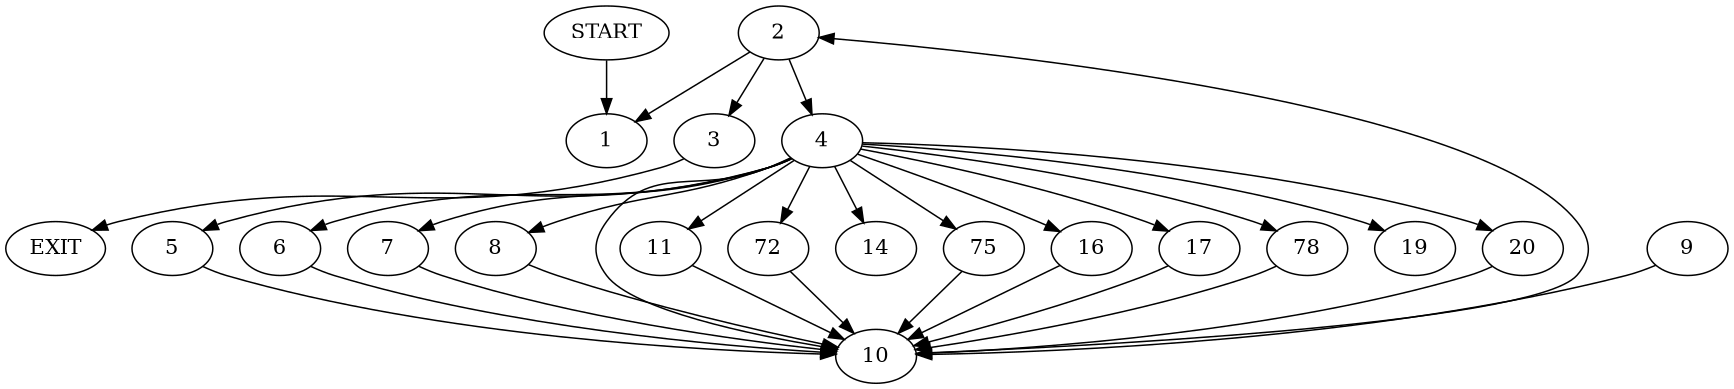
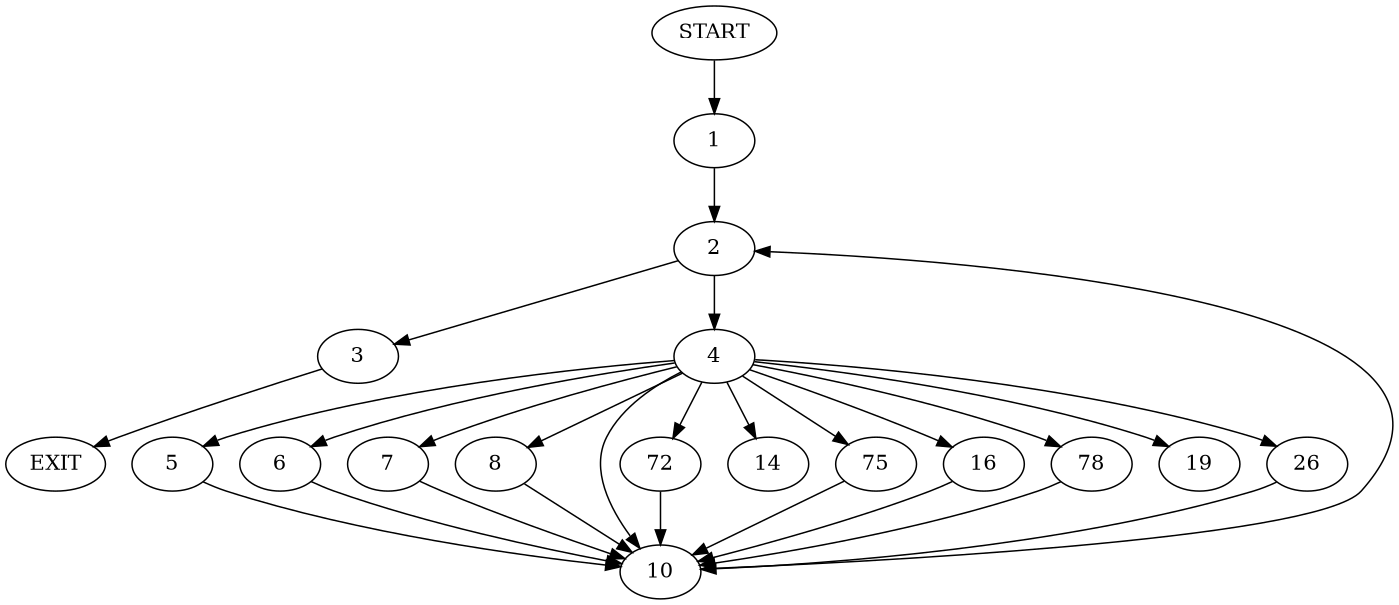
(699, 83) -> (714, 187)
(660, 249) -> none
(1199, 249) -> none
(1523, 249) -> (1307, 464)
(1688, 249) -> none
